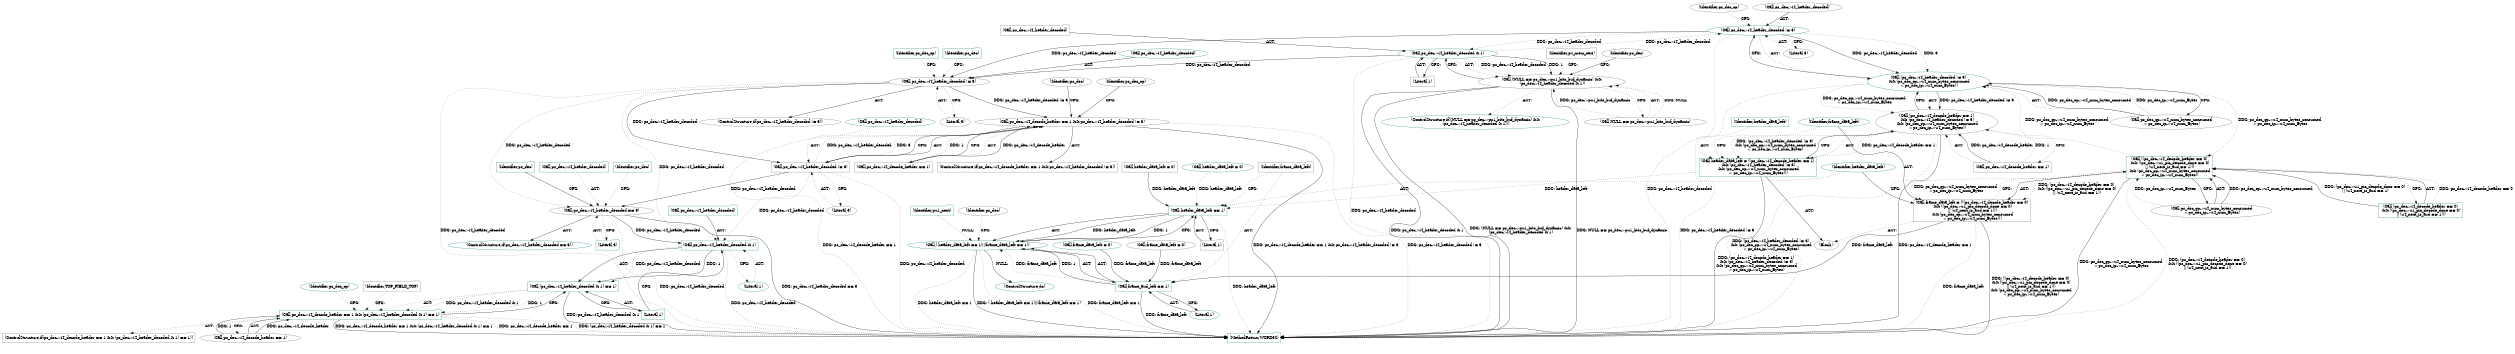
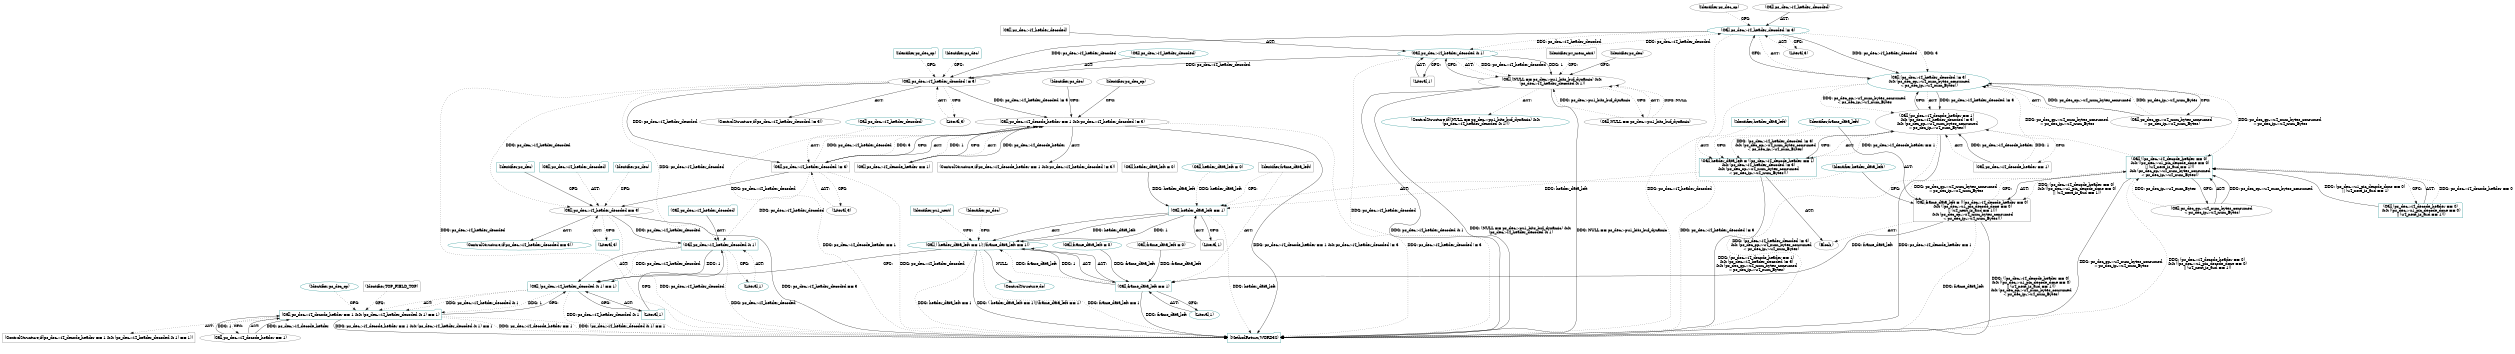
(969, 231) -> (969, 231)
(1131, 238) -> (779, 271)
(1143, 287) -> (1143, 287)
(741, 332) -> (741, 332)
